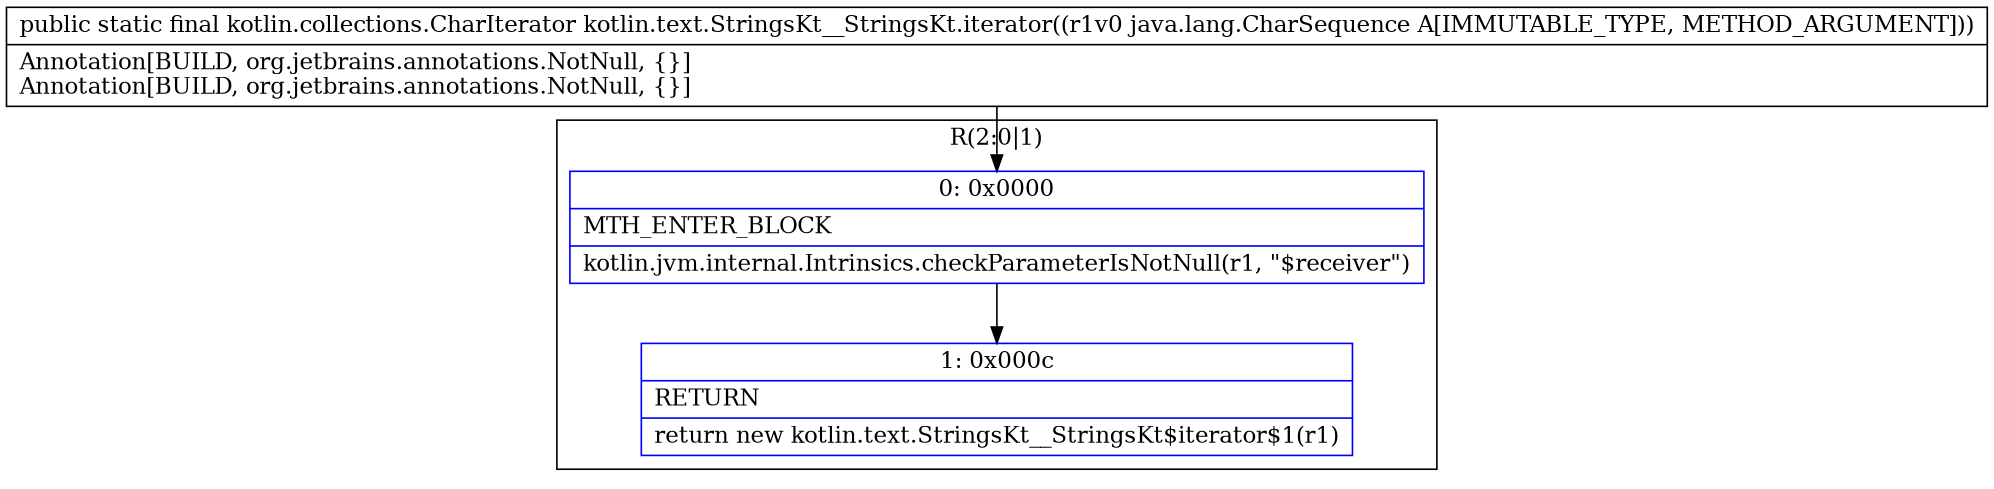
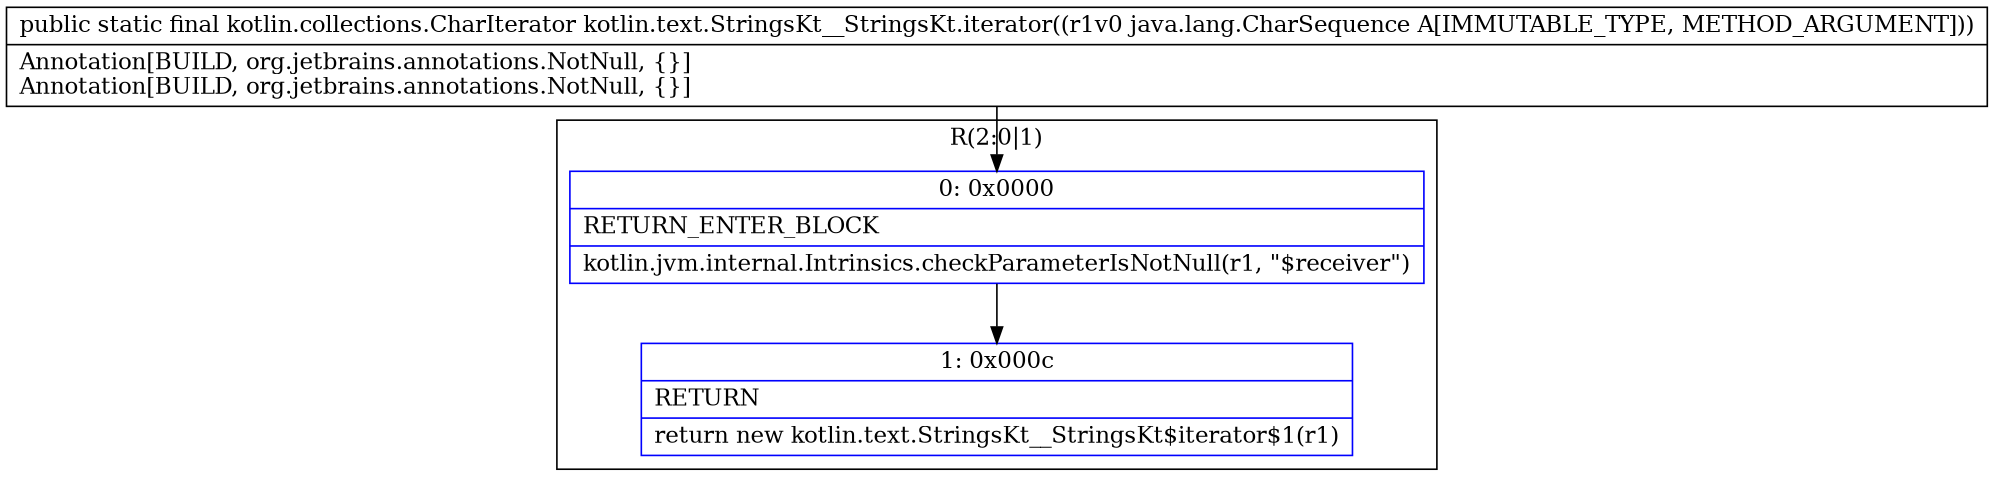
(708, 226) -> (731, 226)
